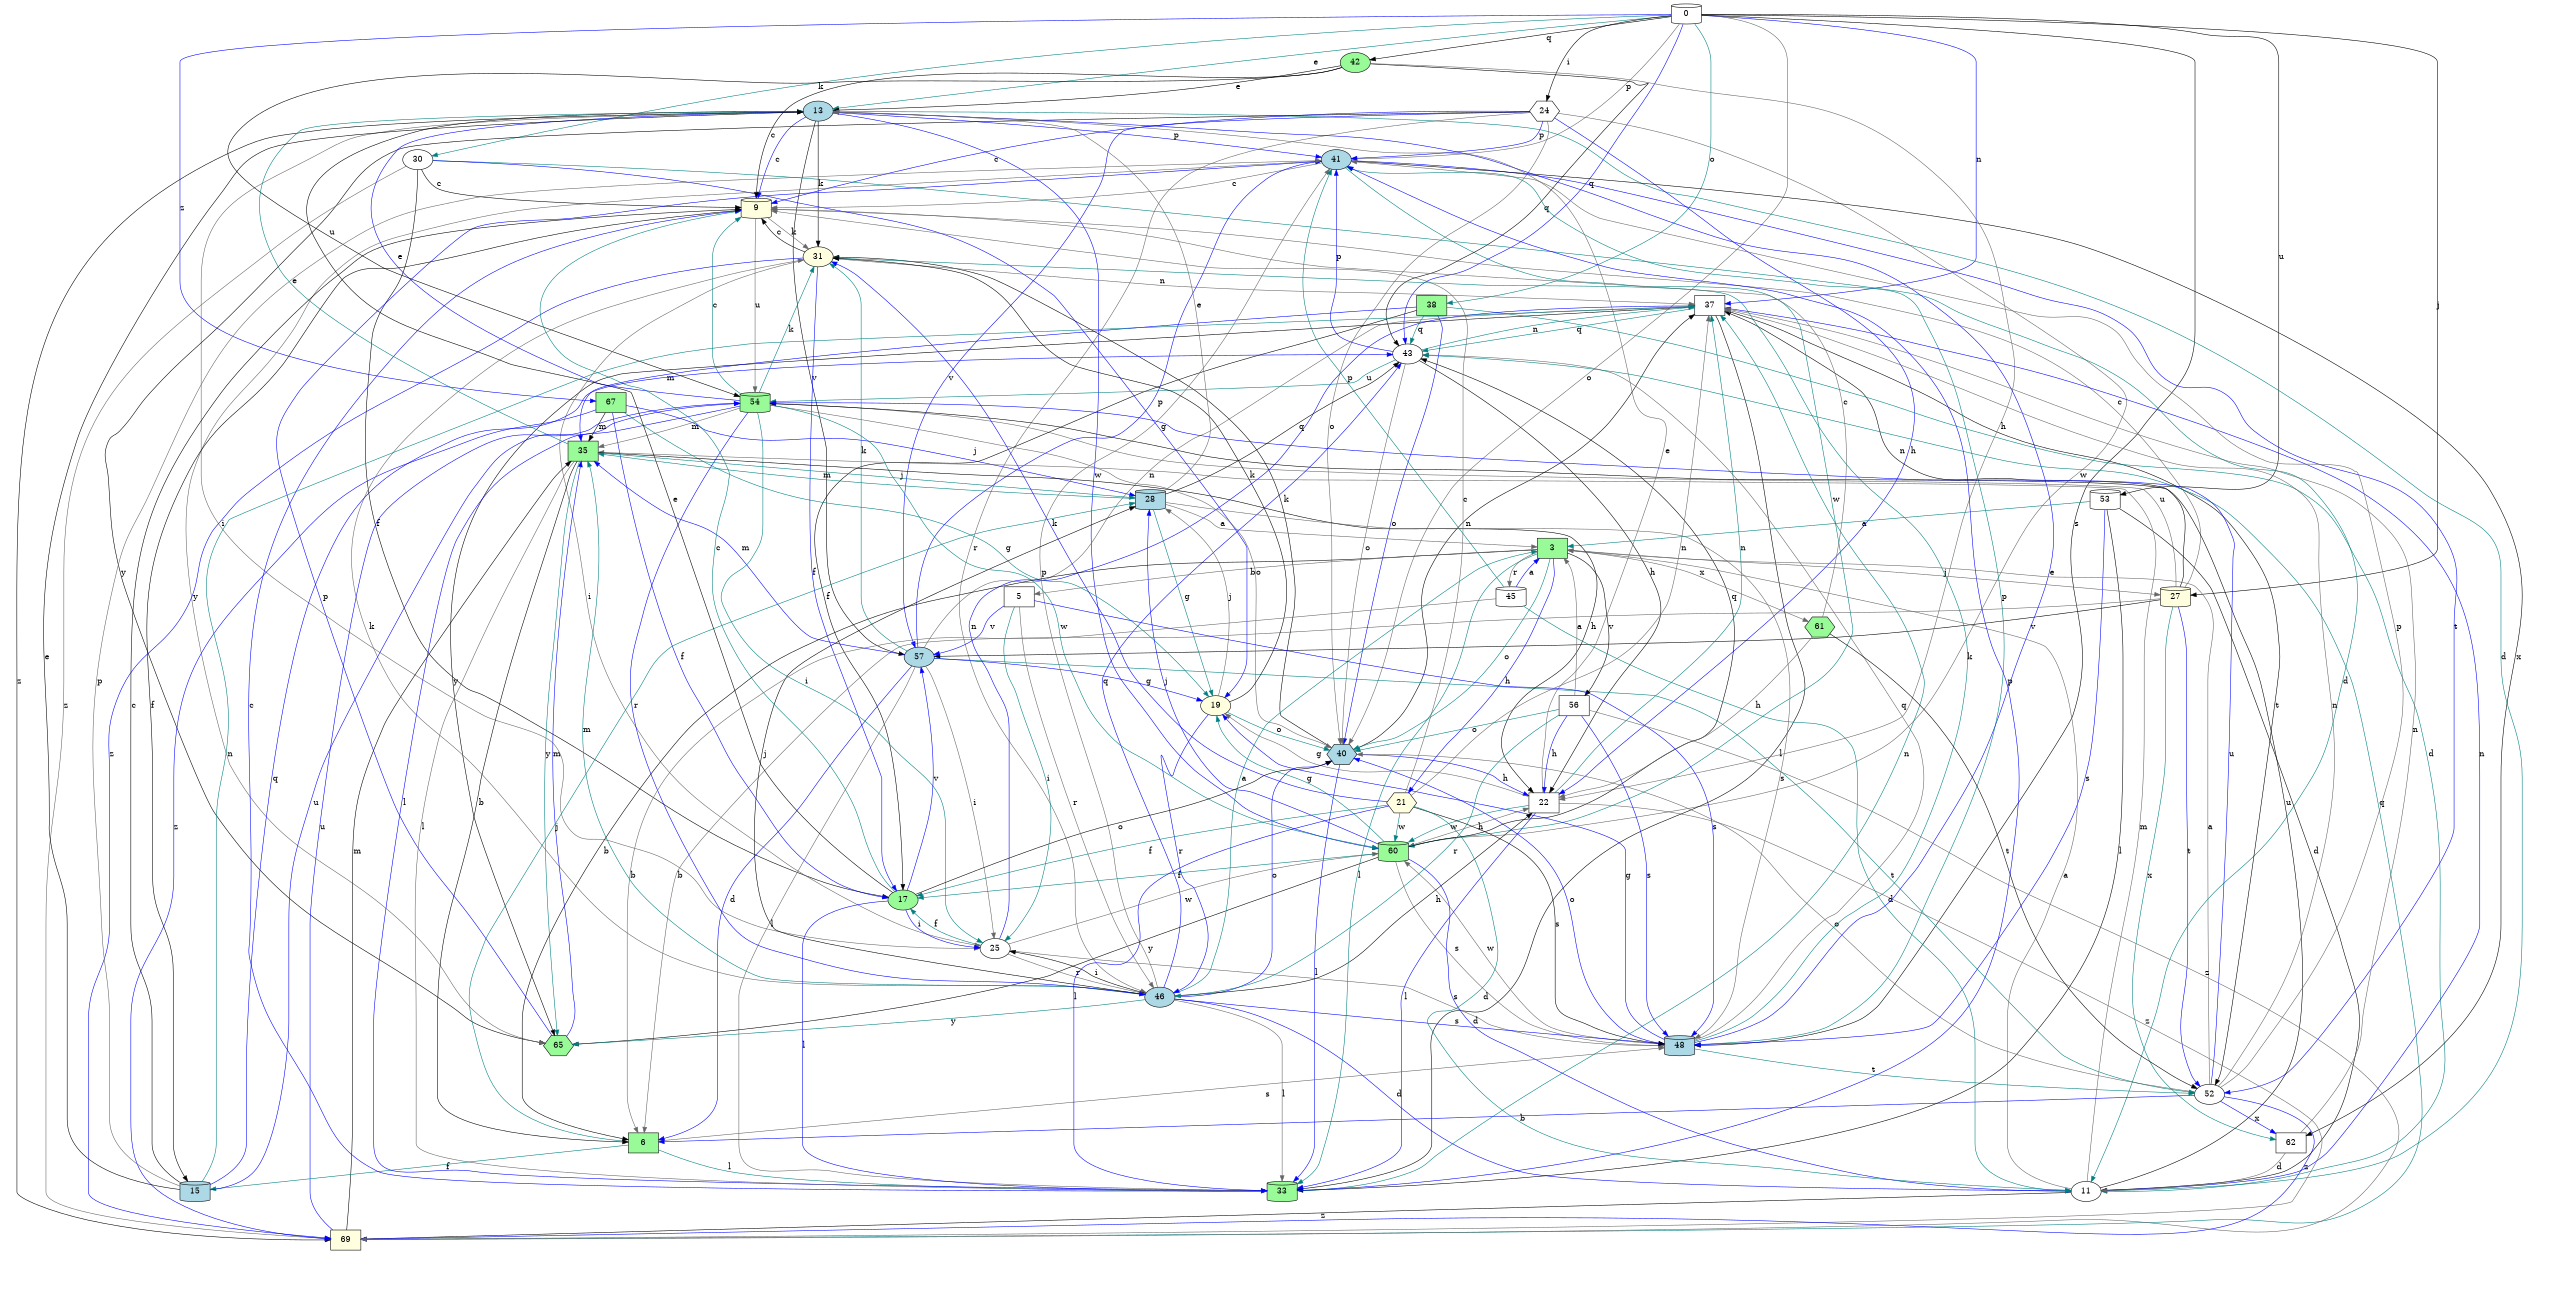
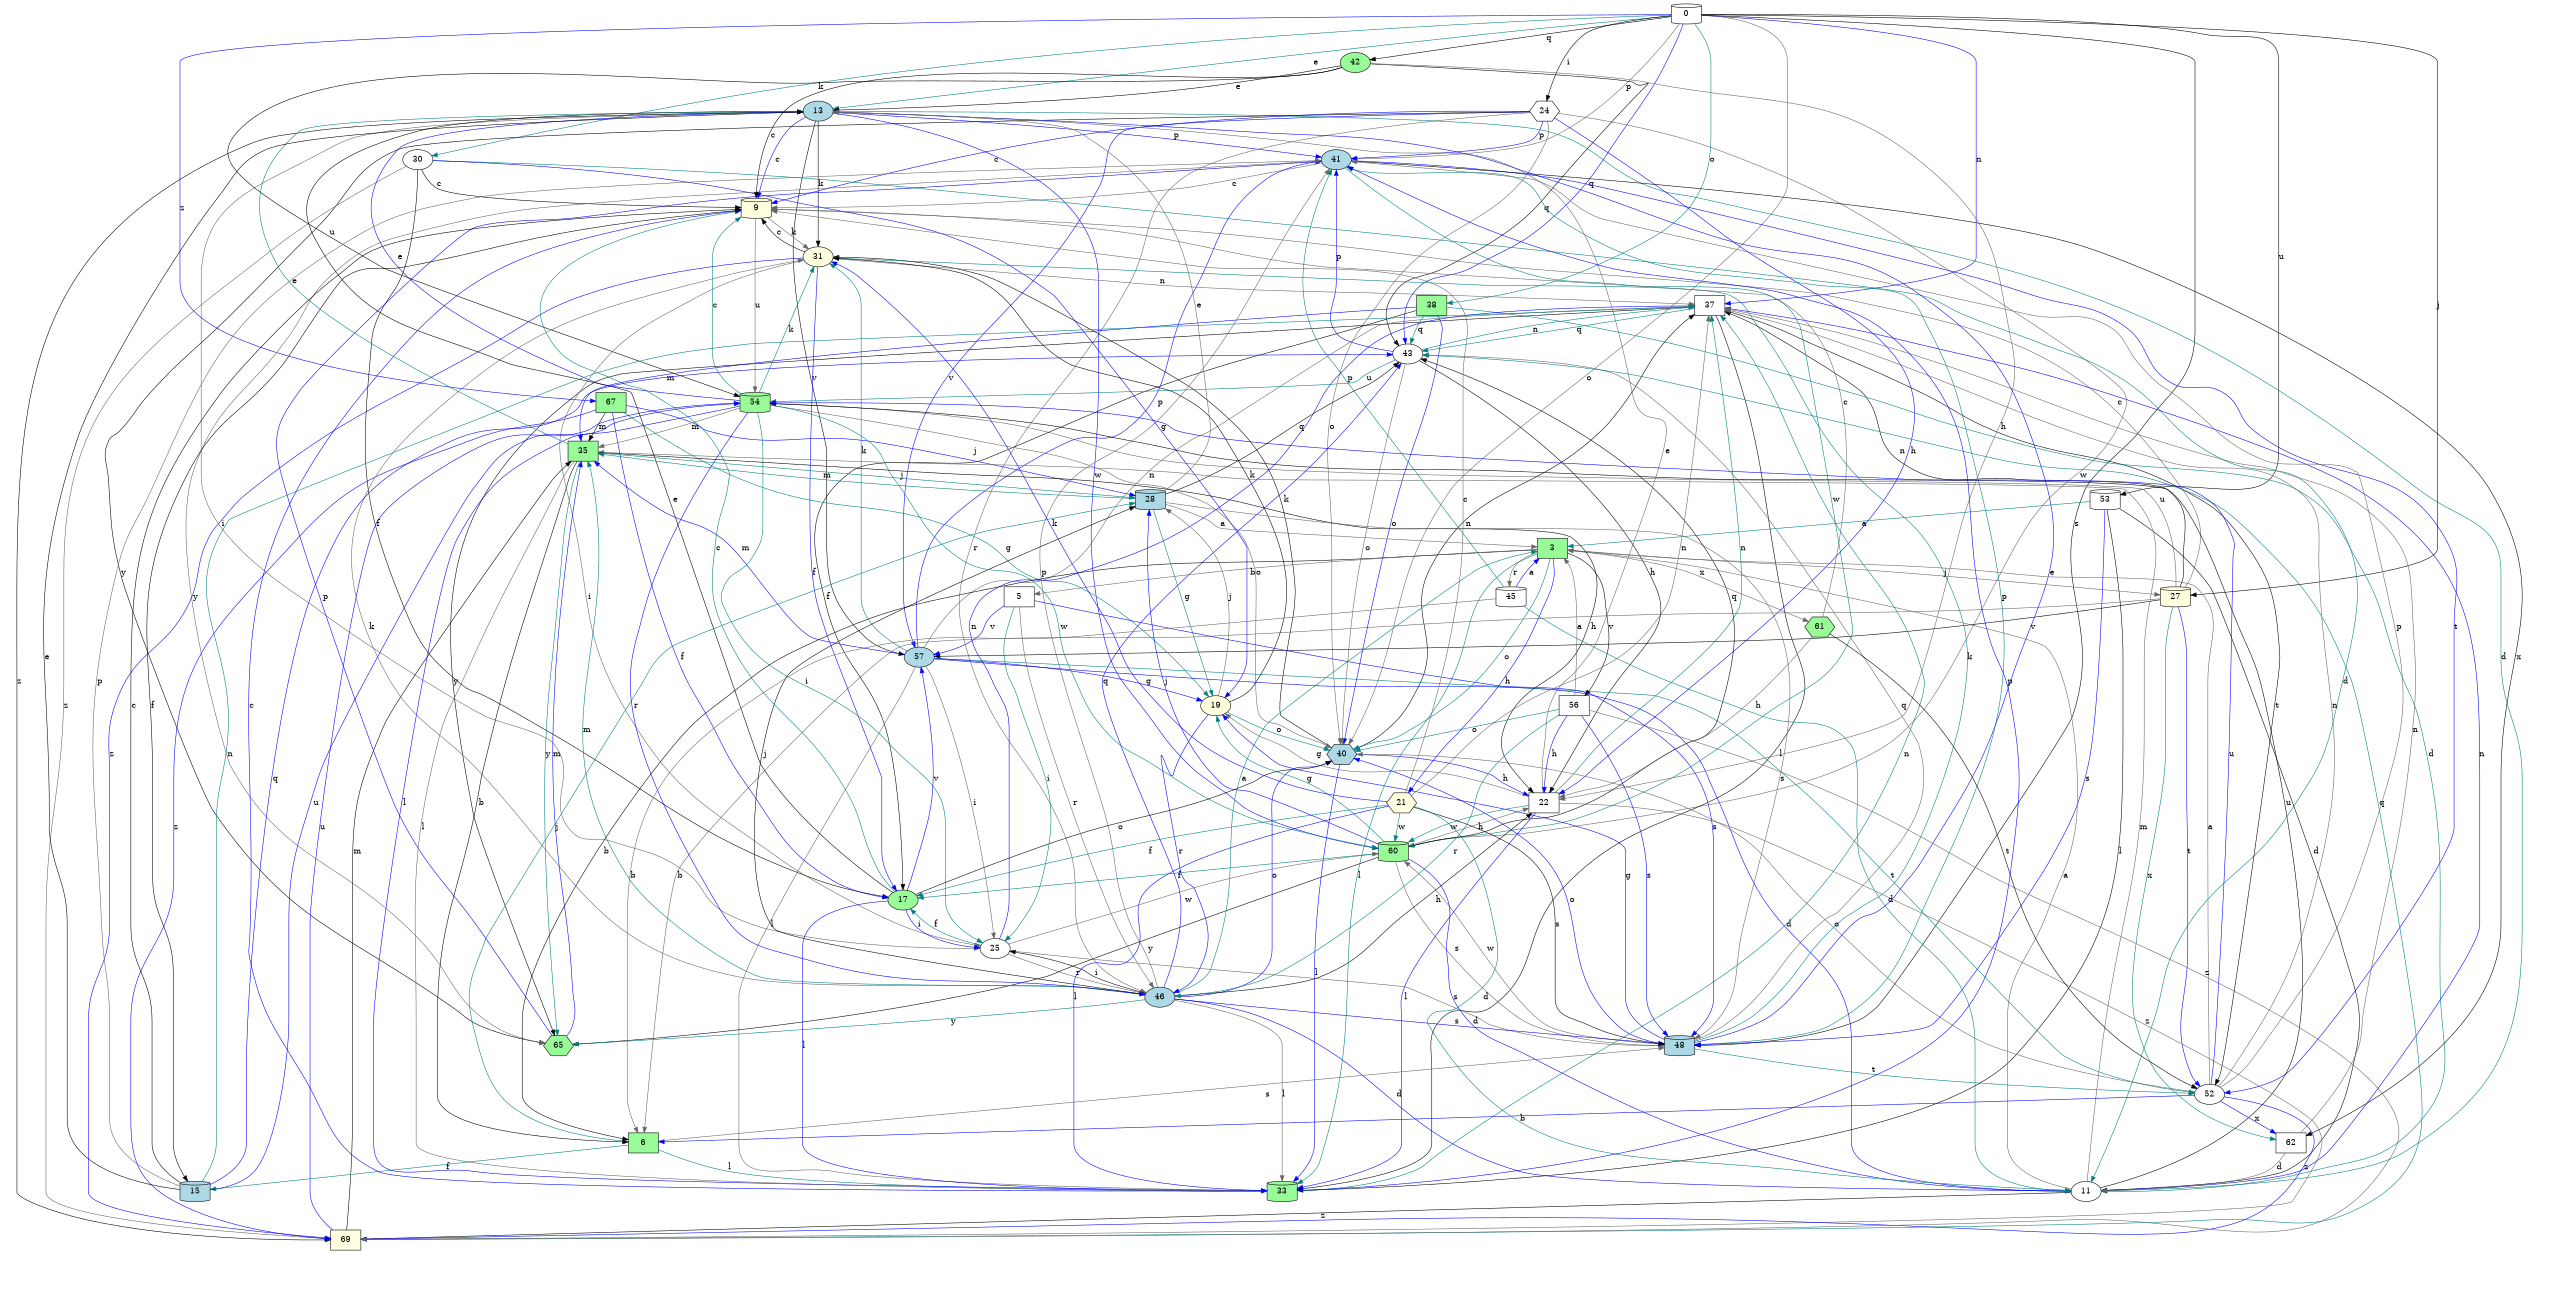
(732, 887) -> (1651, 715)
